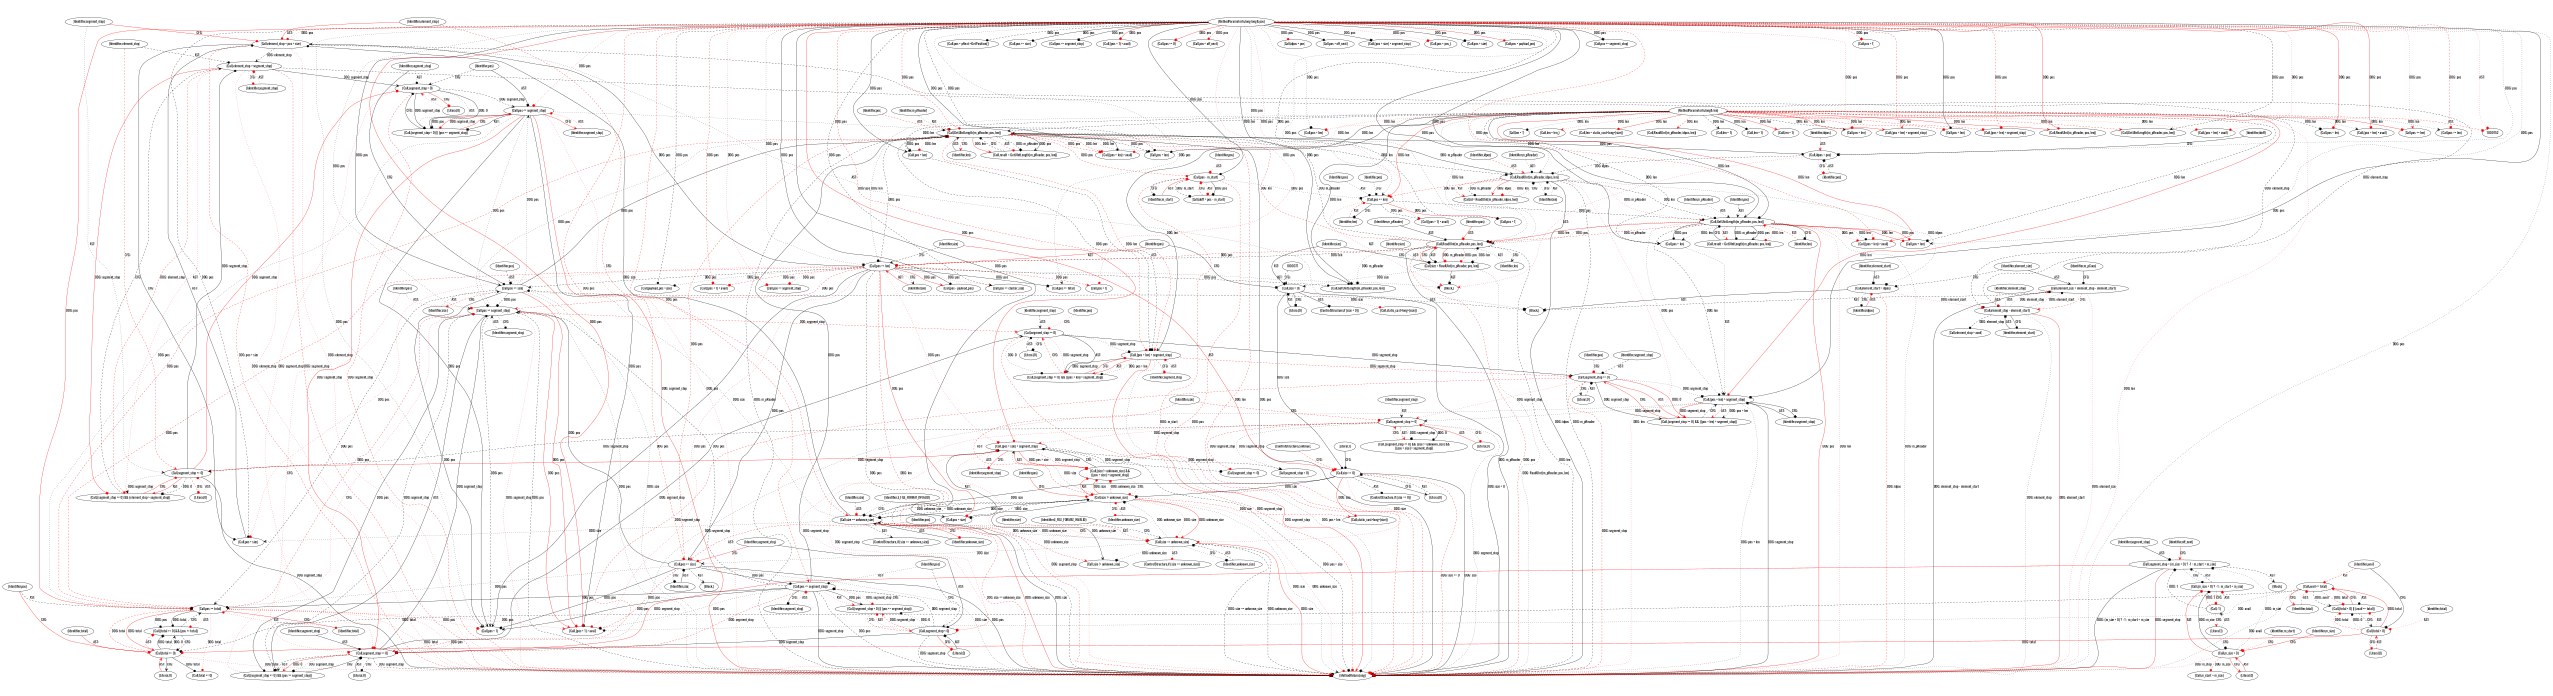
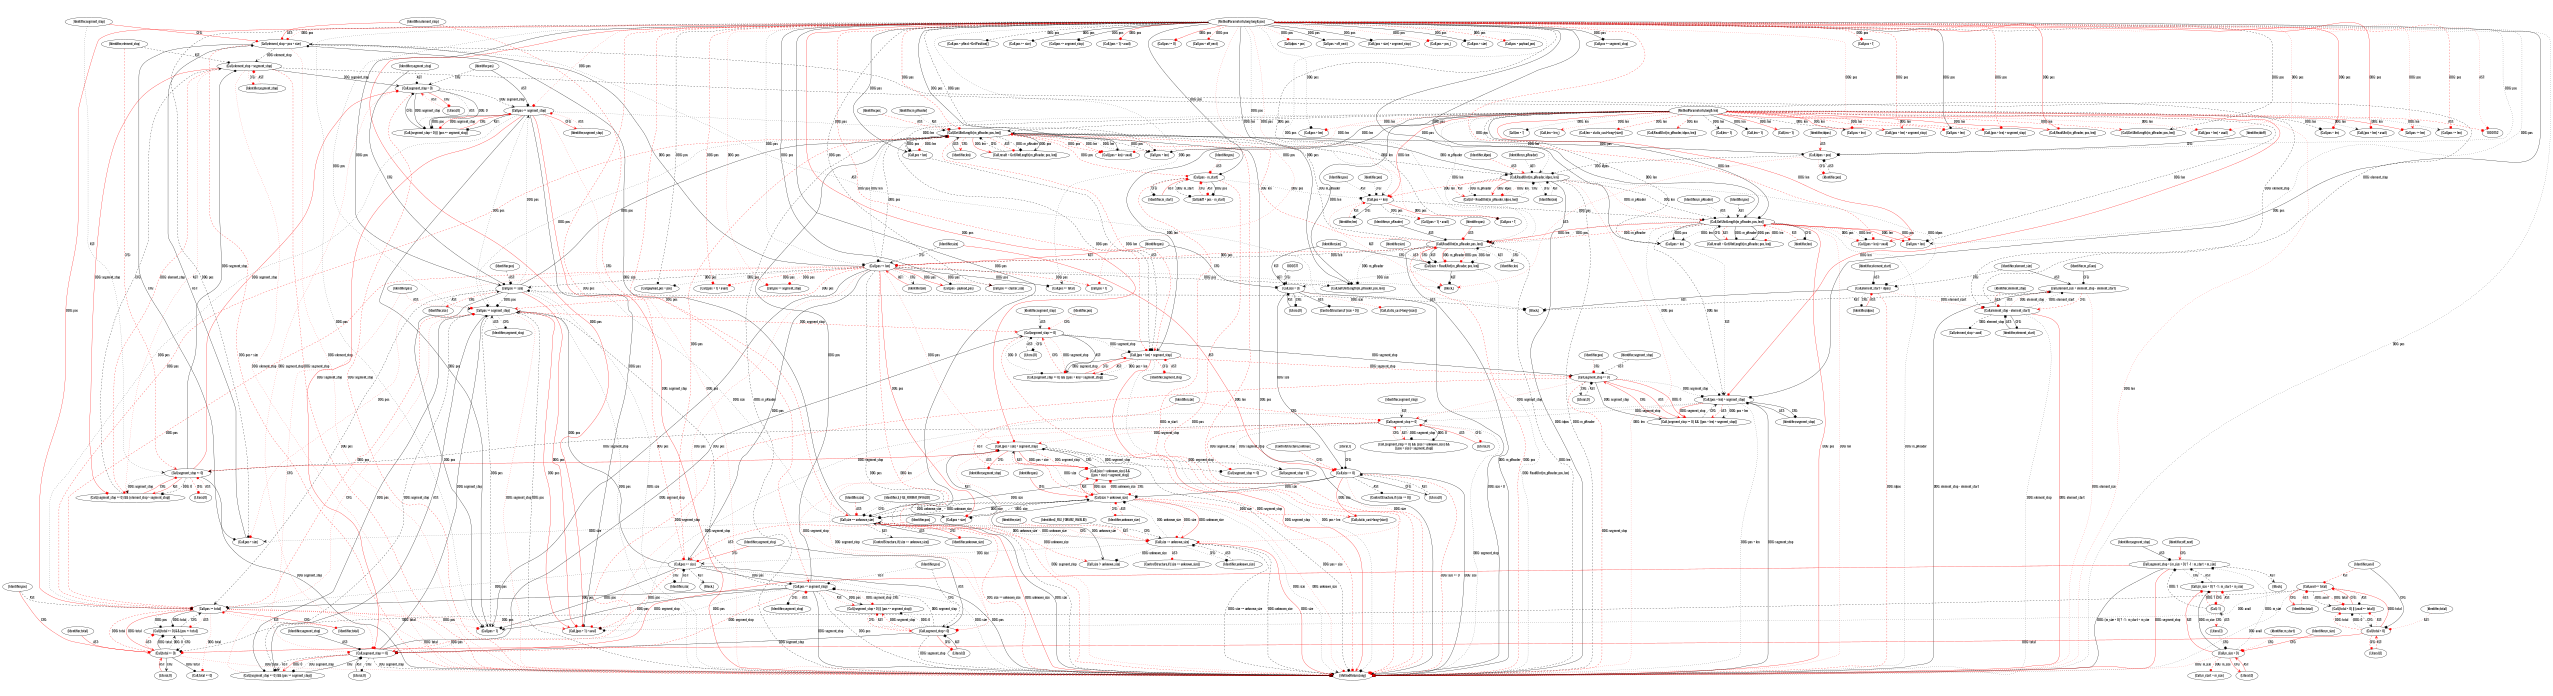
(1429, 29) -> (1429, 29)
(1651, 122) -> (1651, 122)
(2203, 665) -> (2203, 665)
